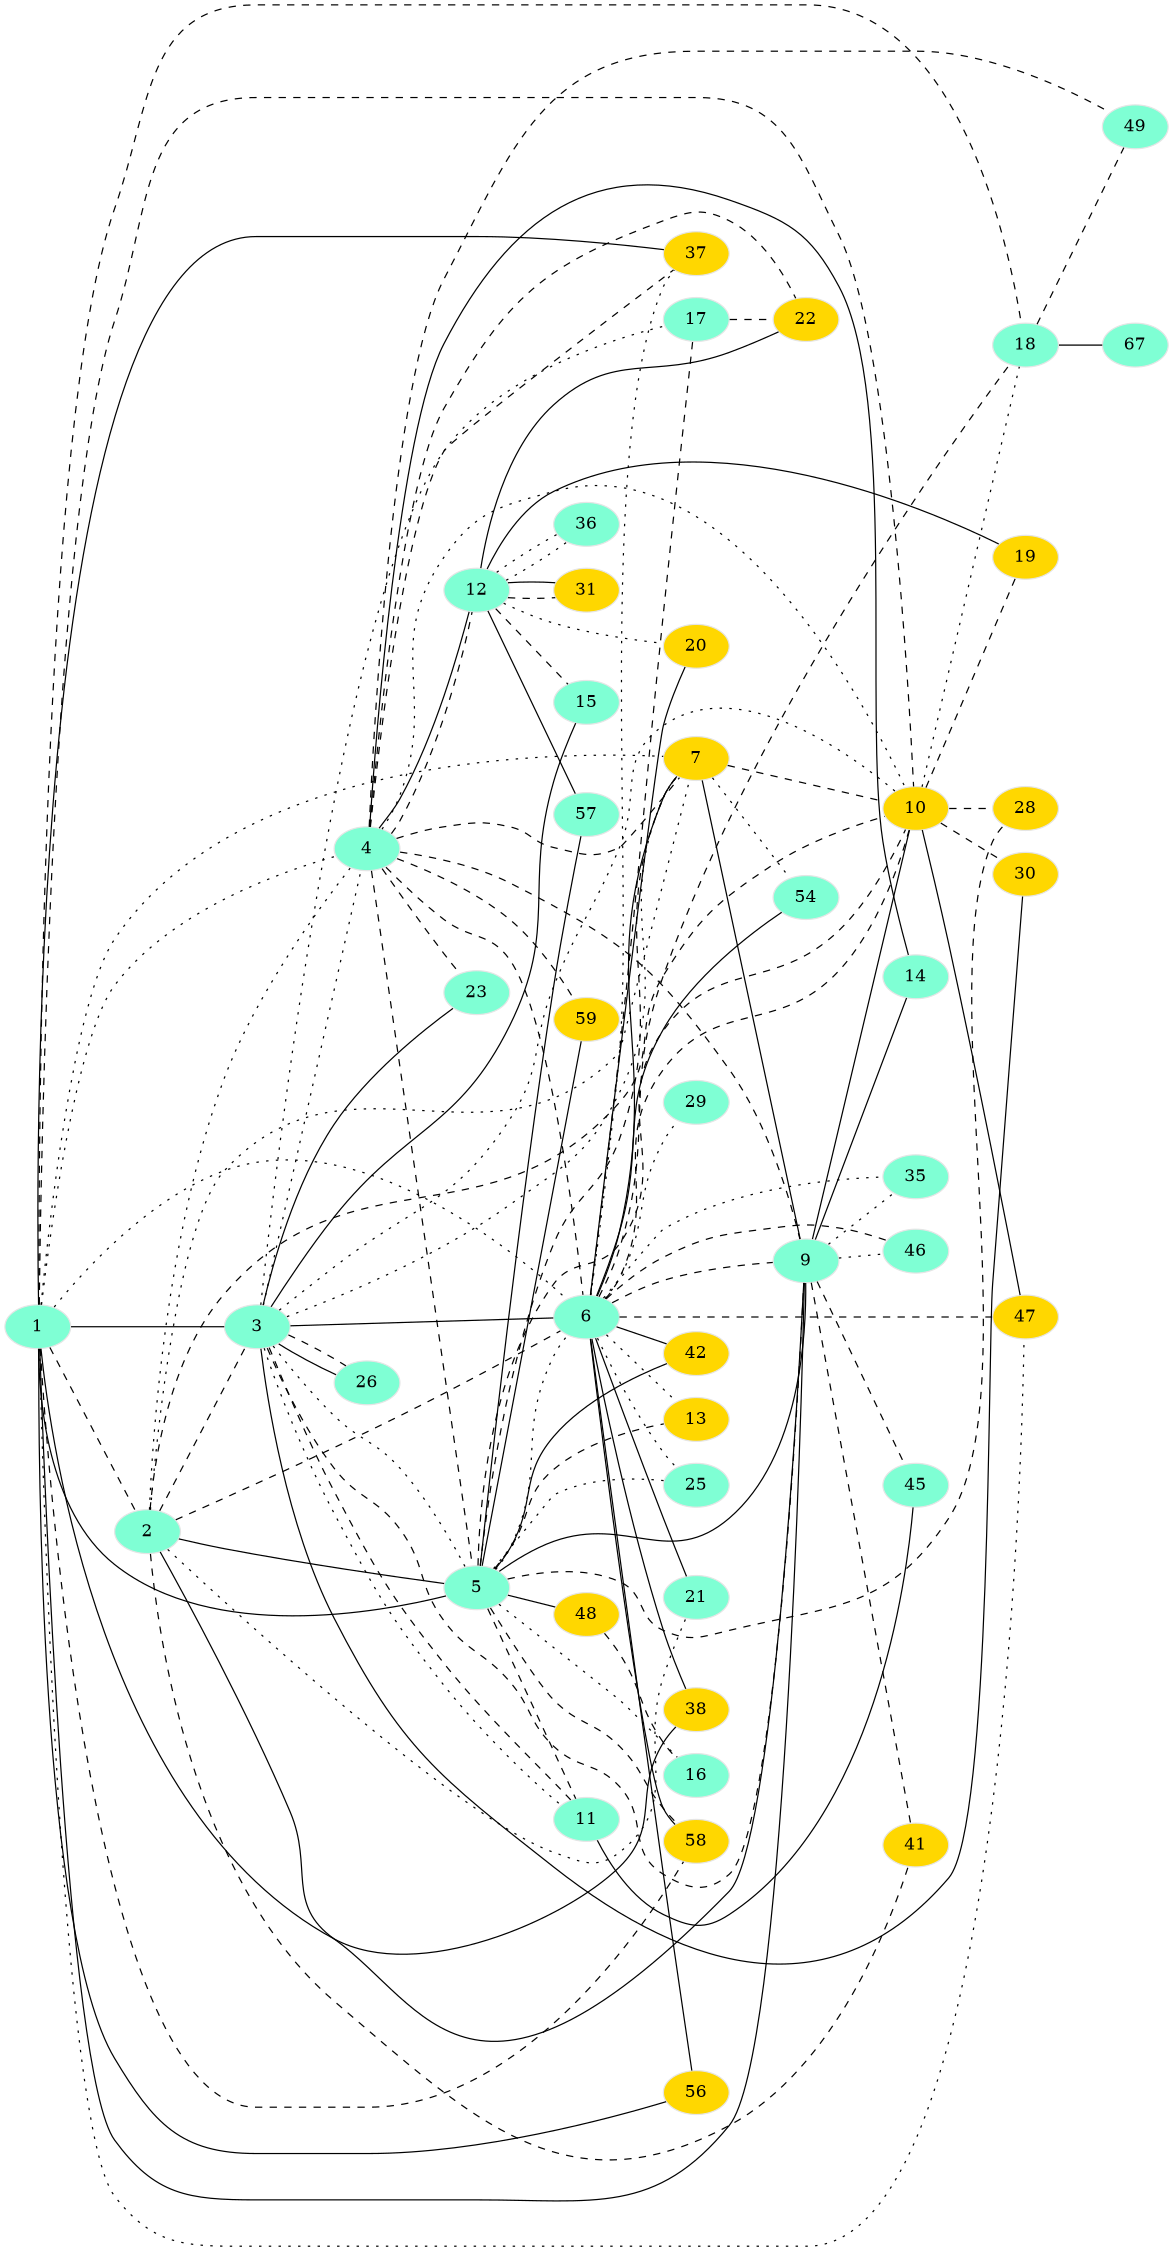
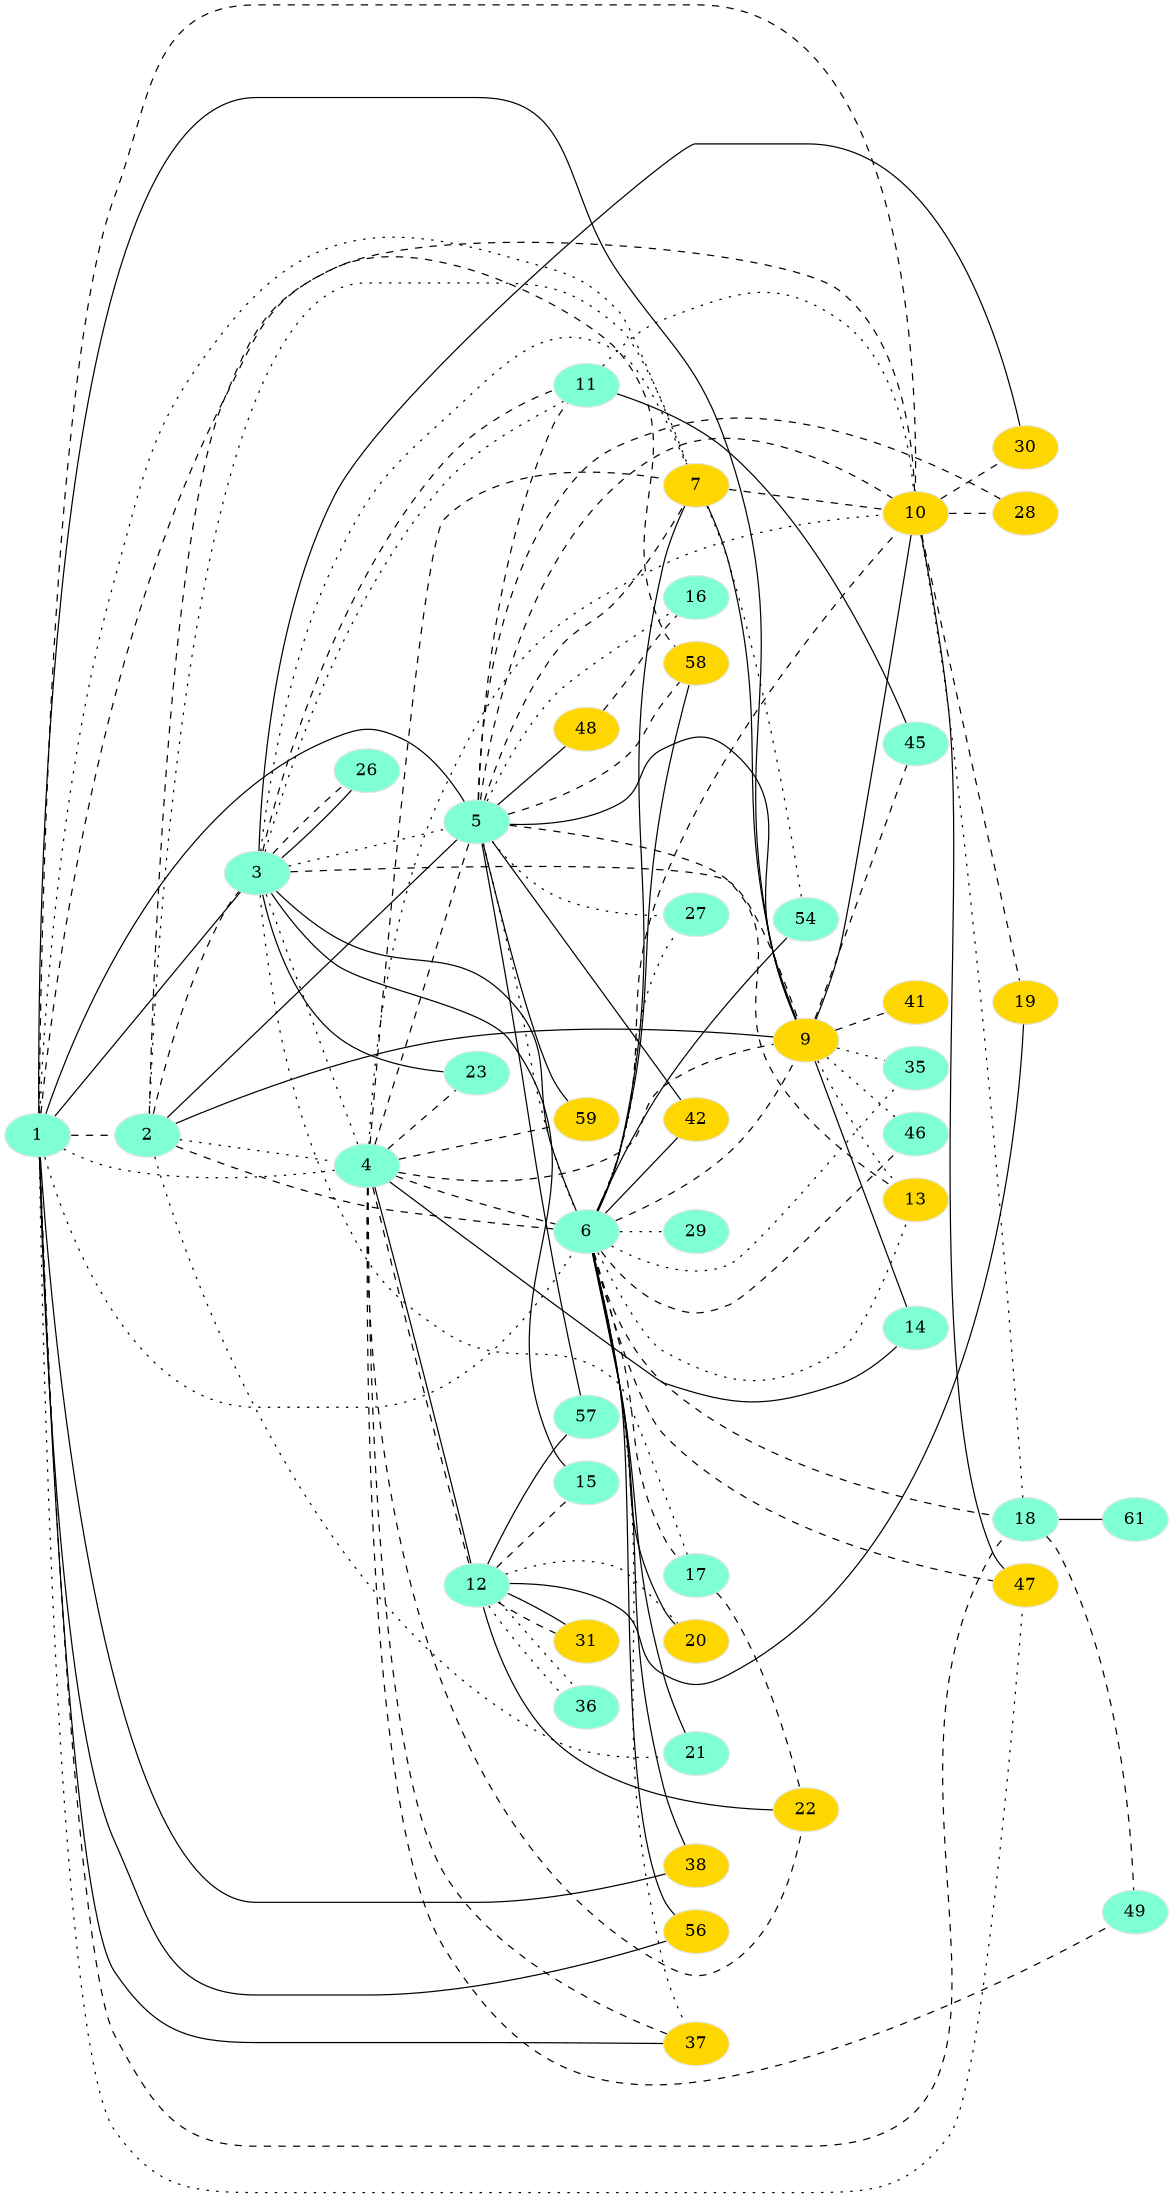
(1135, 345) -> (1135, 1519)
(575, 939) -> (809, 303)
none -> (852, 1121)
(806, 1261) -> (806, 1040)
(696, 1485) -> (696, 915)
(416, 2070) -> none
